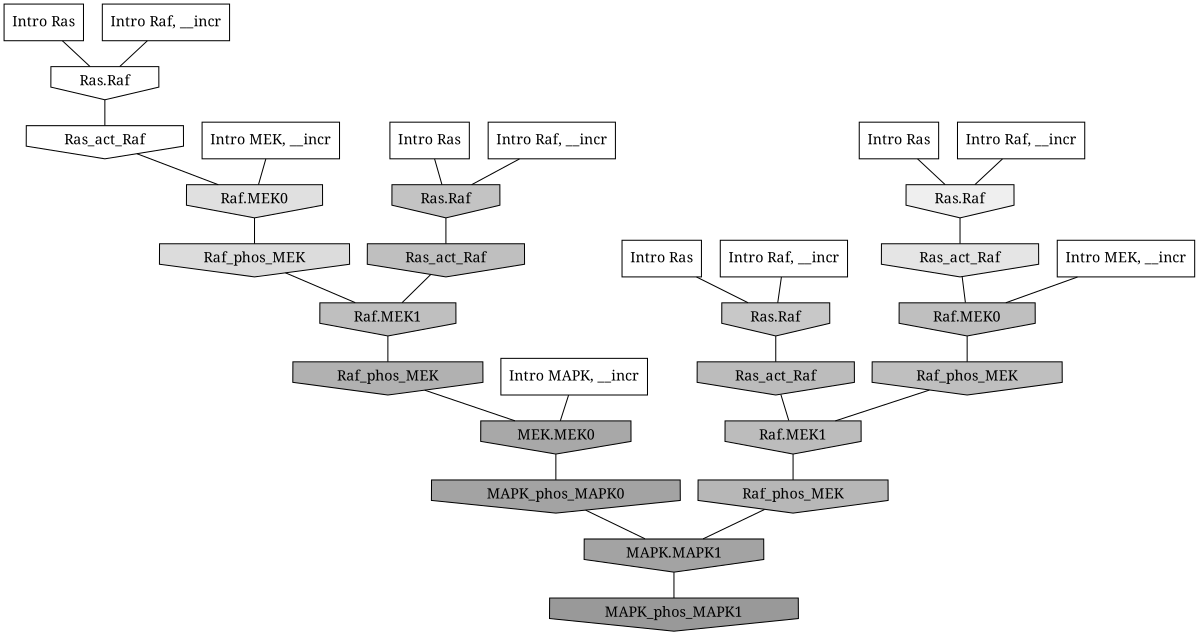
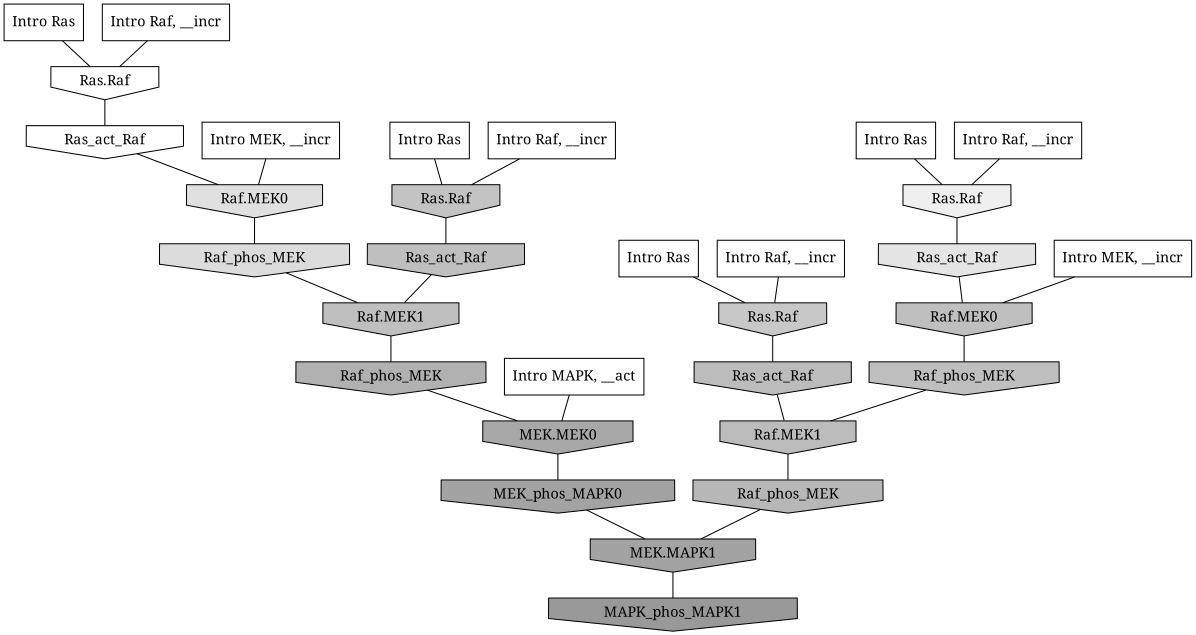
(574, 377) -> (574, 377)
(556, 495) -> (558, 495)
(674, 554) -> (673, 554)
